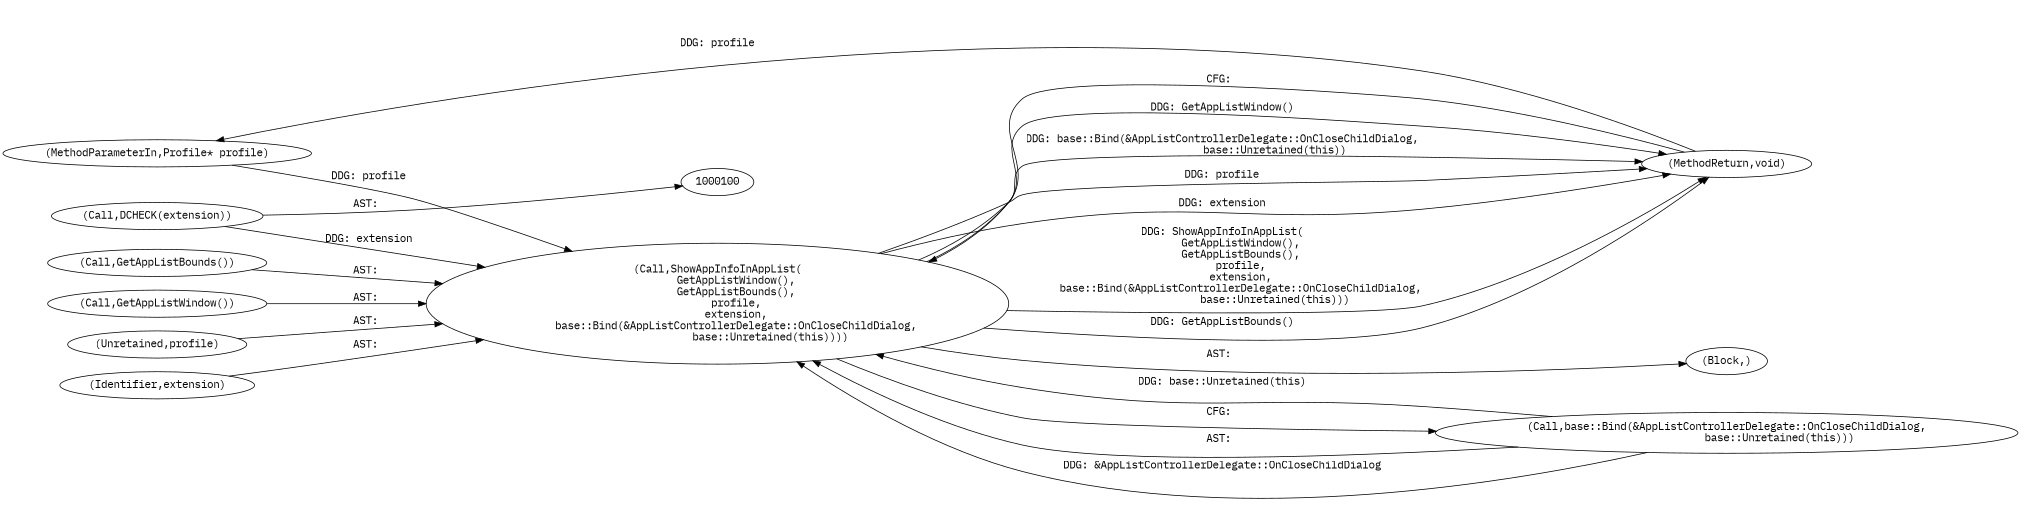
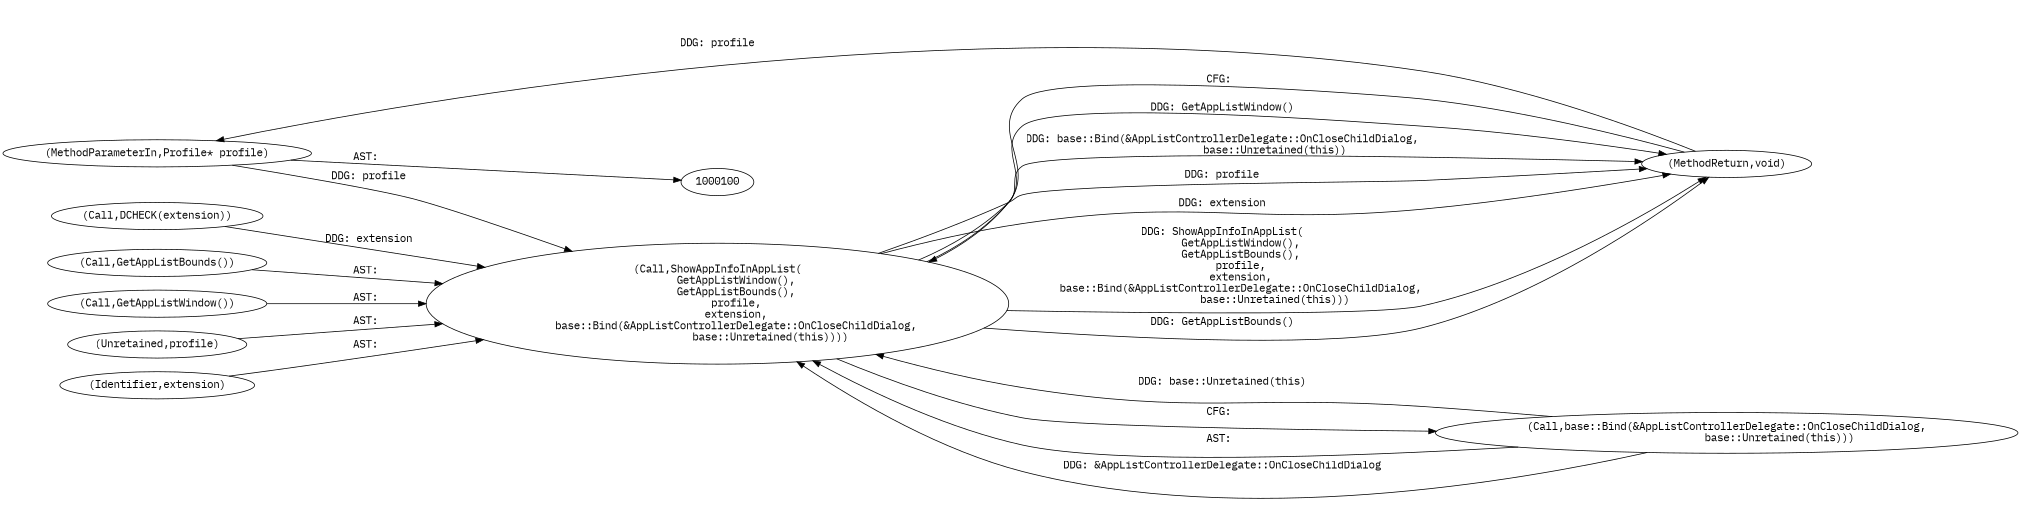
(469, 206) -> (482, 170)
(1727, 361) -> none
